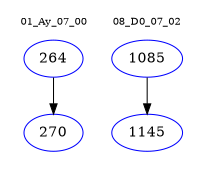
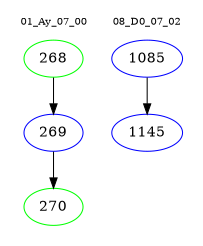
none -> (54, 59)
(54, 59) -> (54, 133)
(54, 133) -> (54, 207)
